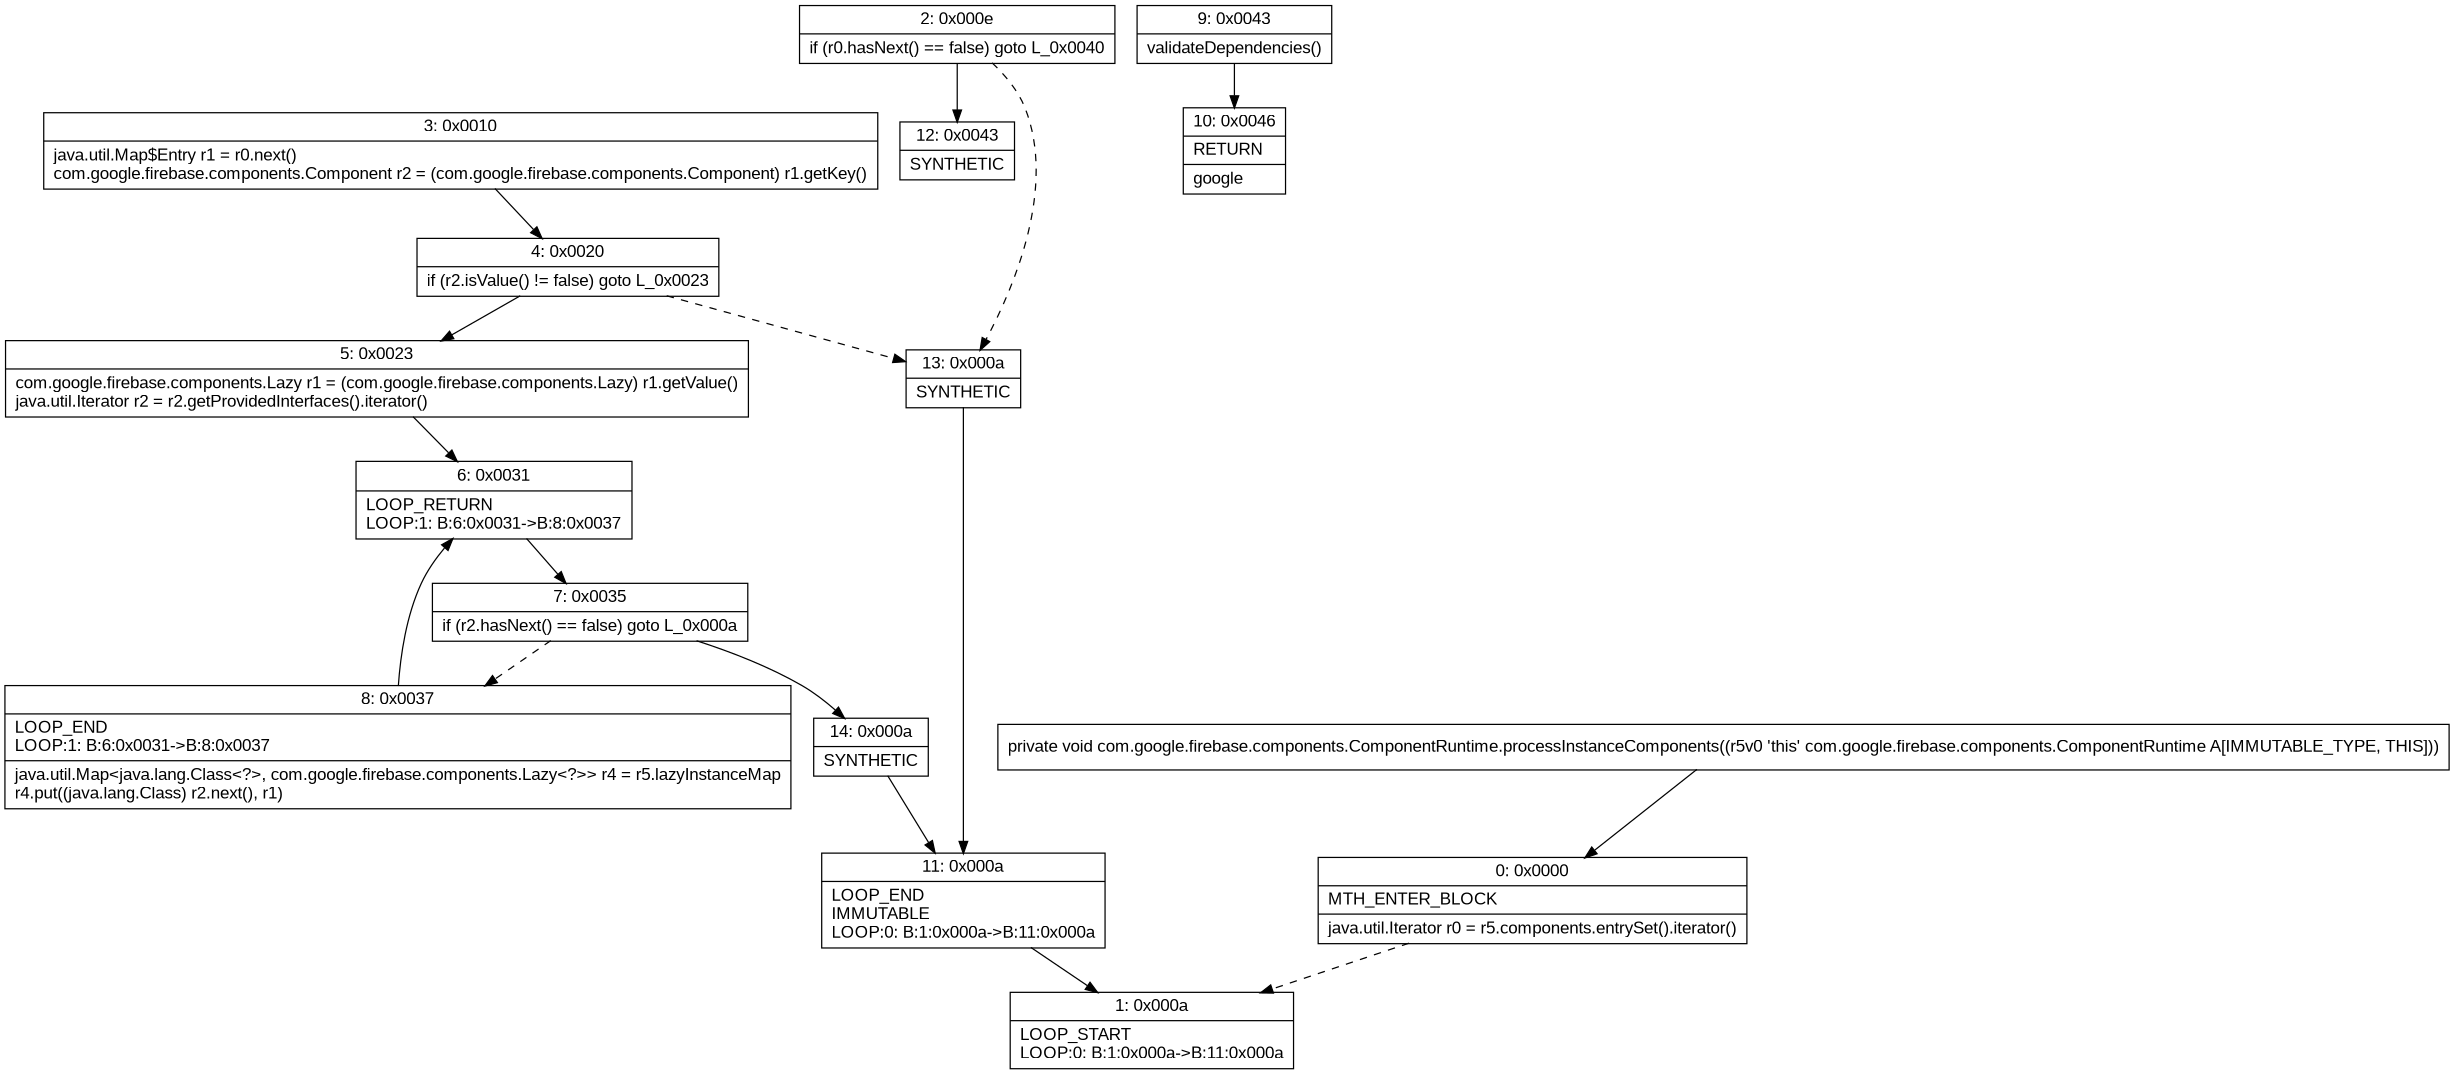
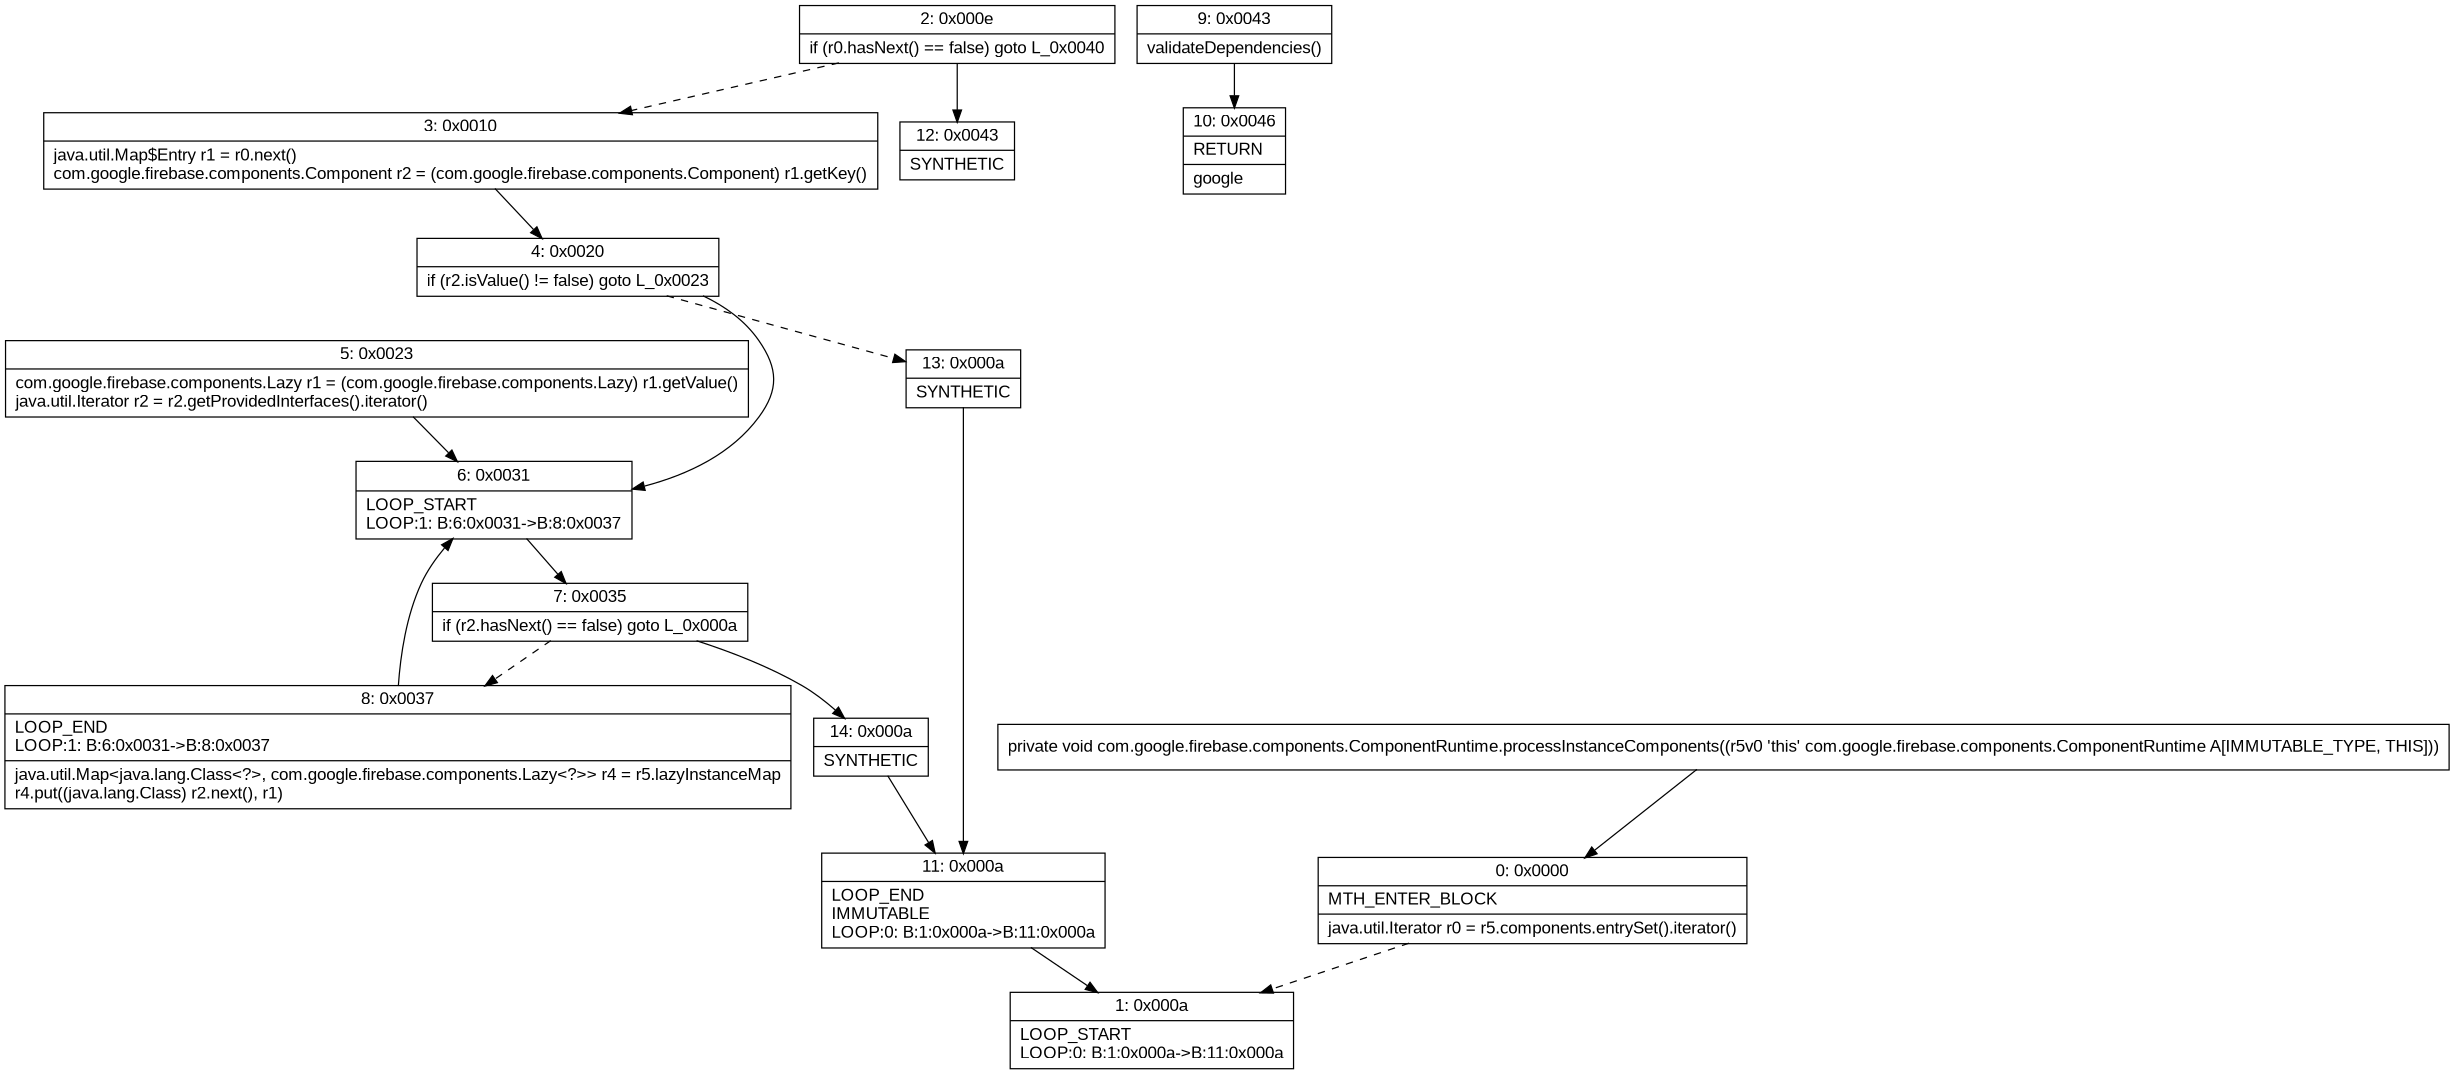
(1034, 199) -> (735, 87)
(486, 315) -> (764, 409)
(429, 505) -> (422, 505)
